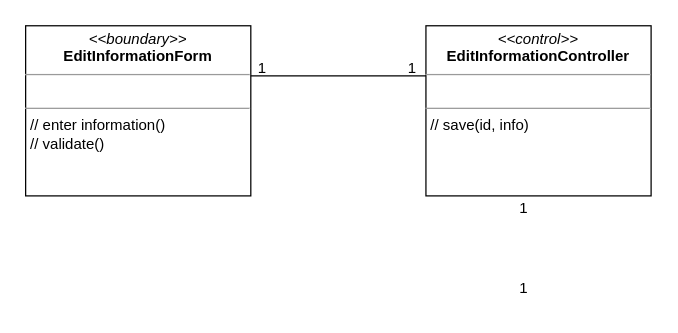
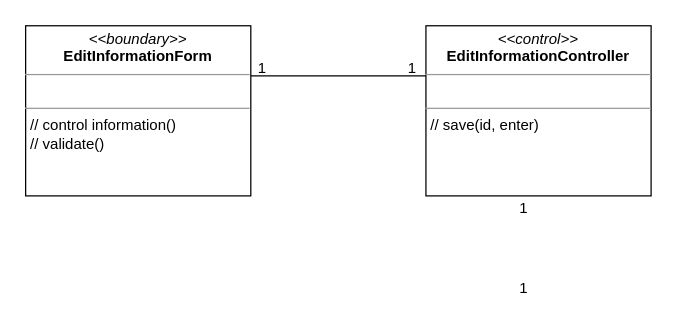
(523, 53) -> (523, 53)
(110, 62) -> (117, 62)
